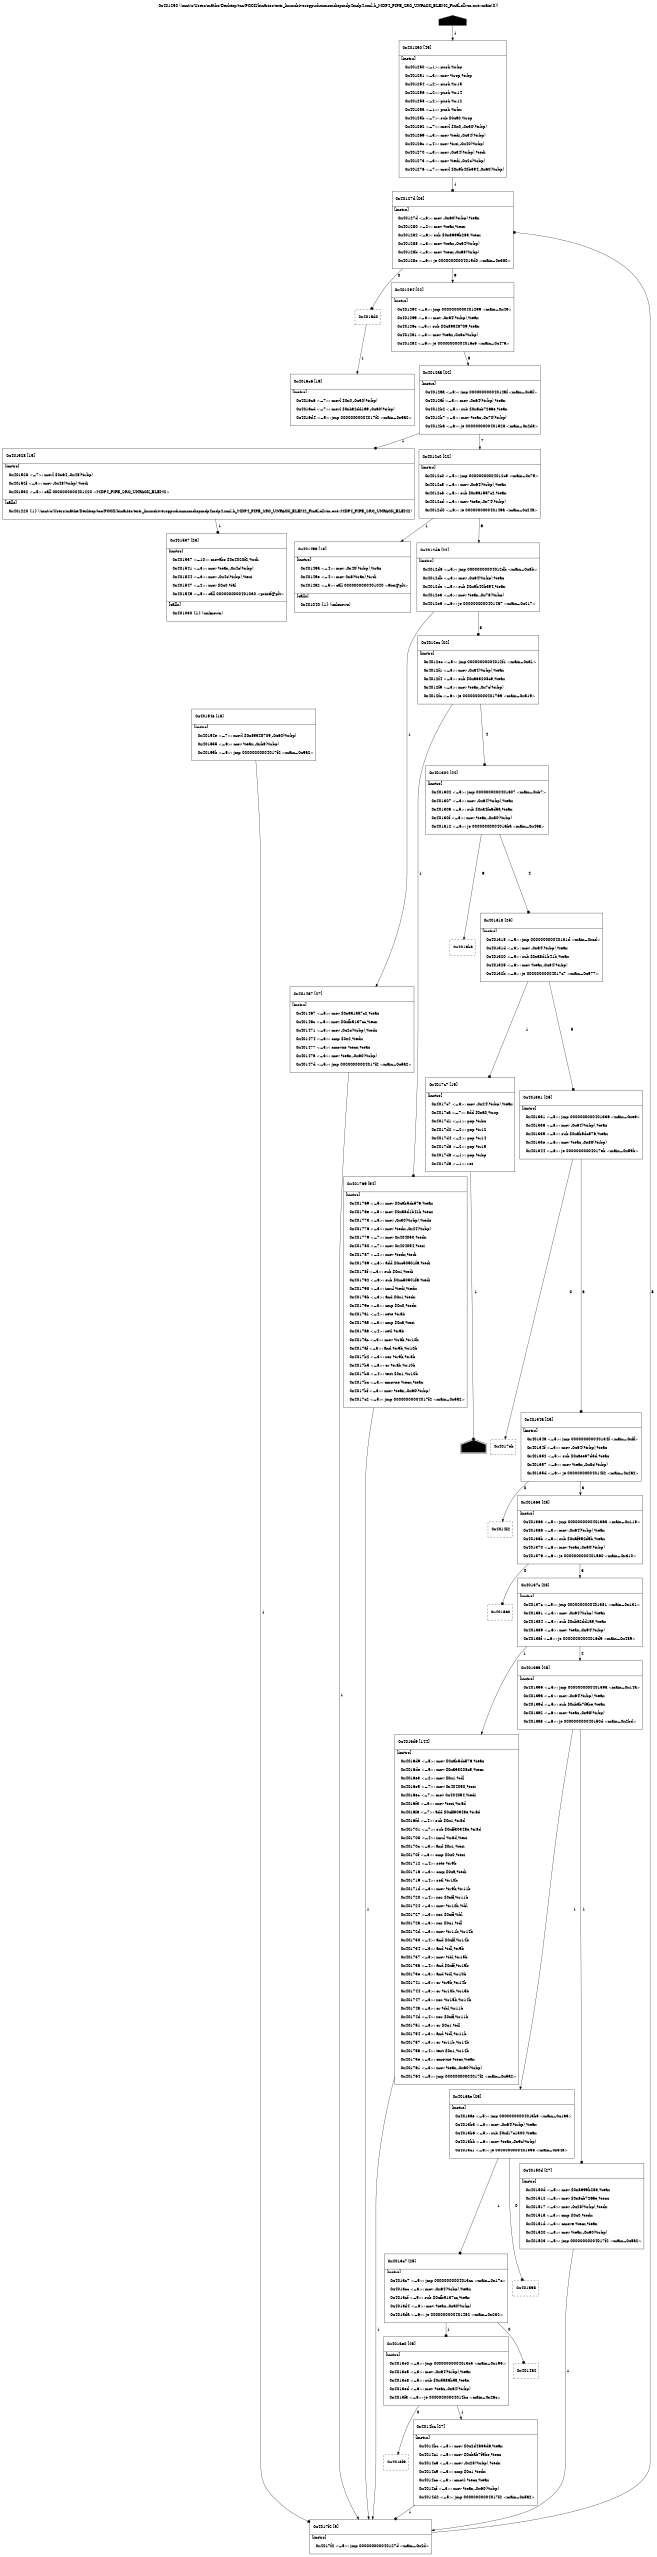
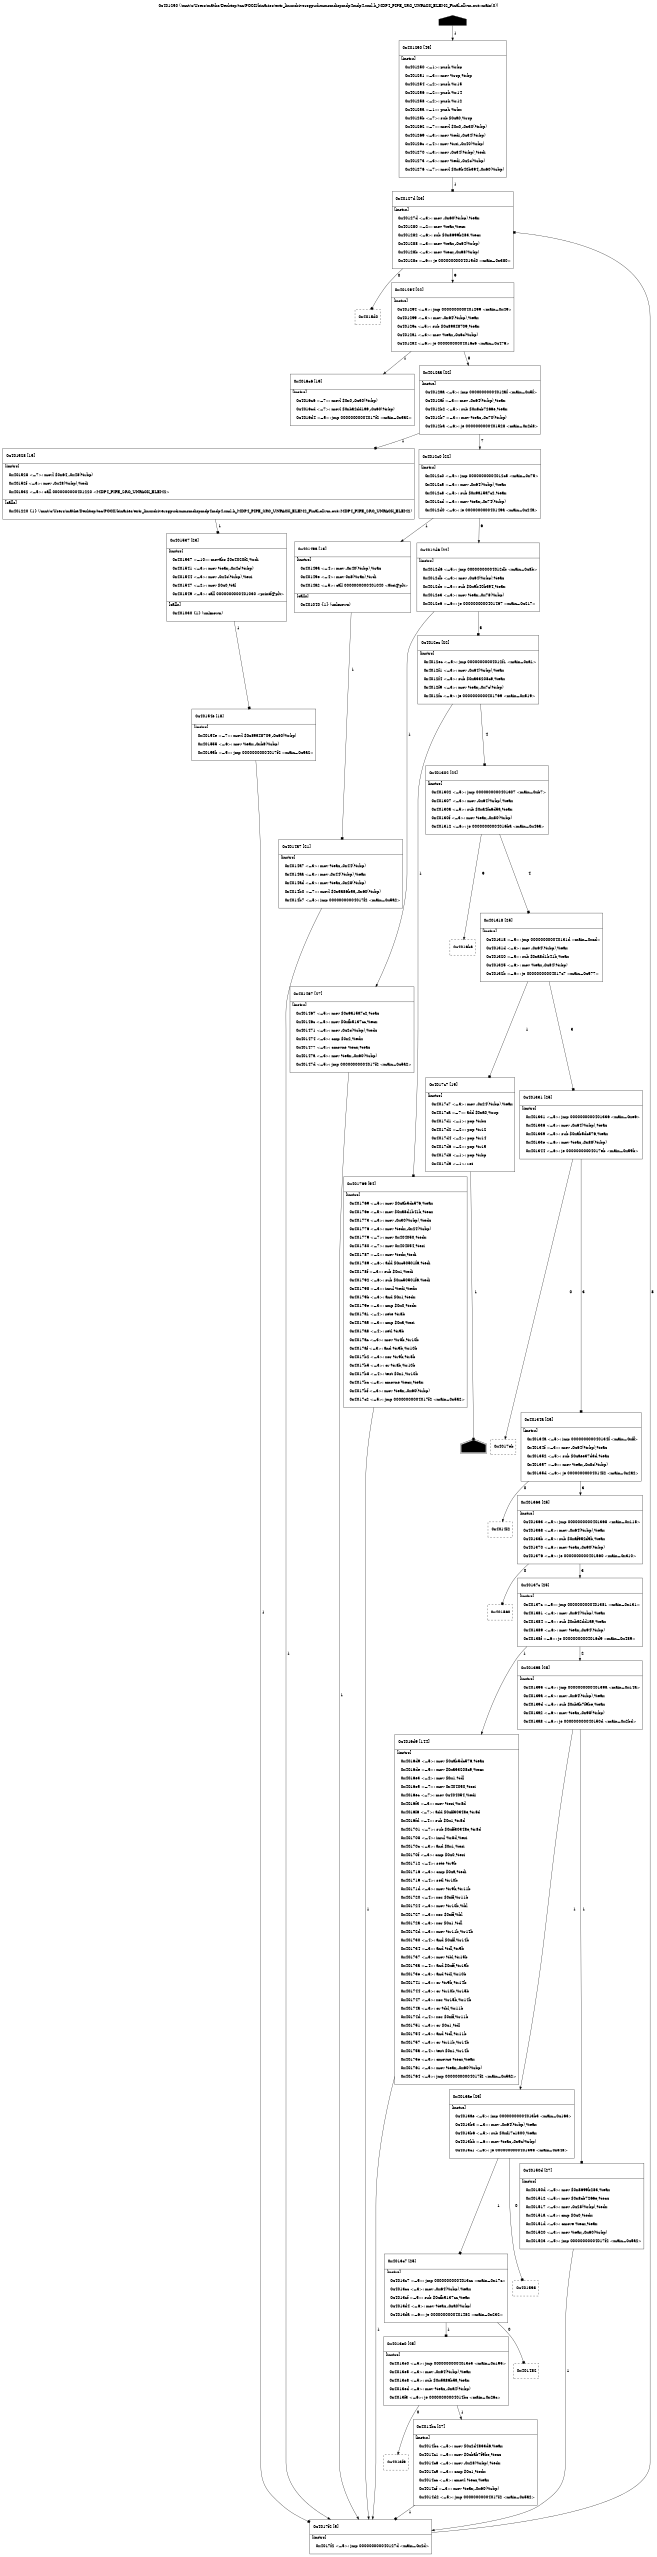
(362, 348) -> (398, 362)
none -> (242, 664)
none -> (341, 874)
